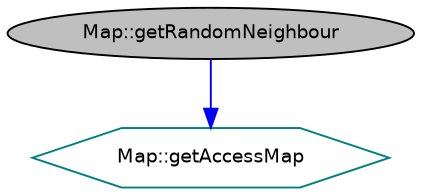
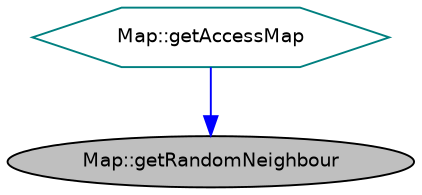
(211, 84) -> (211, 92)
